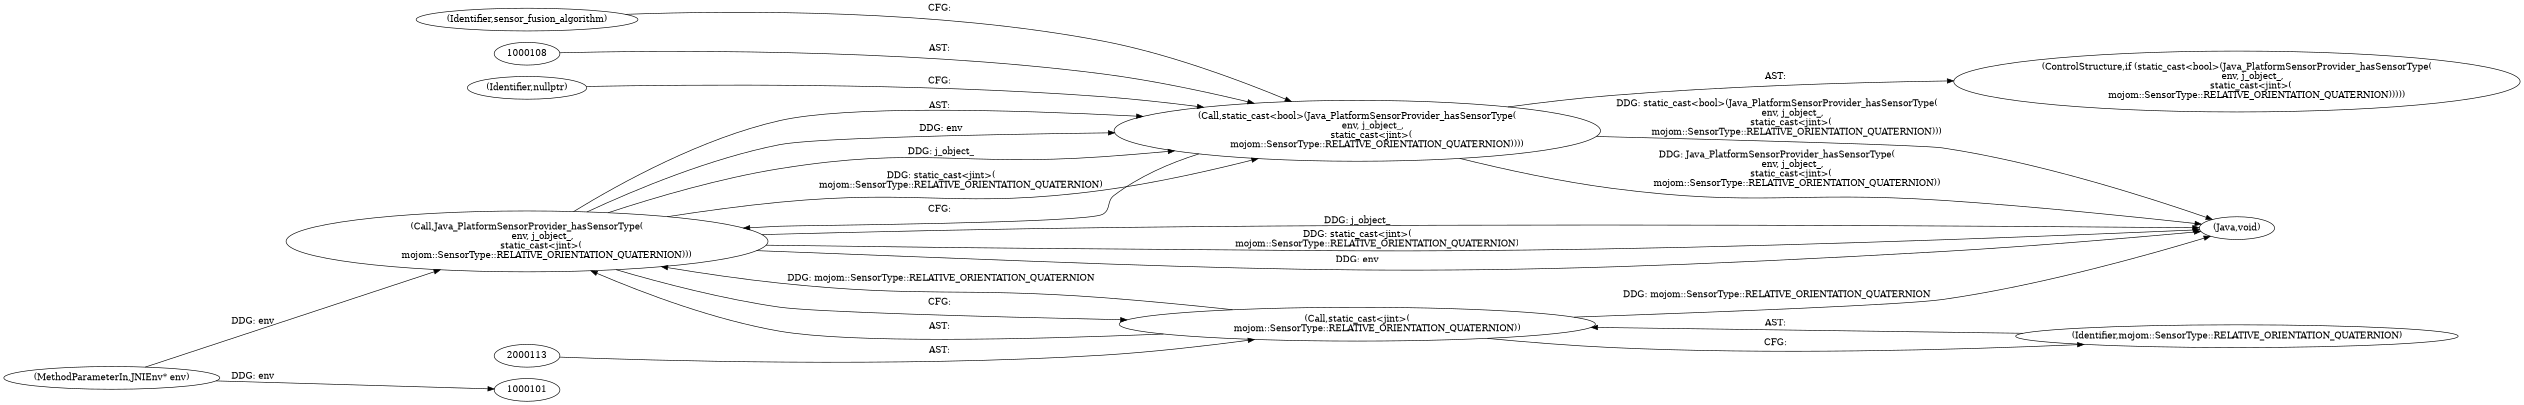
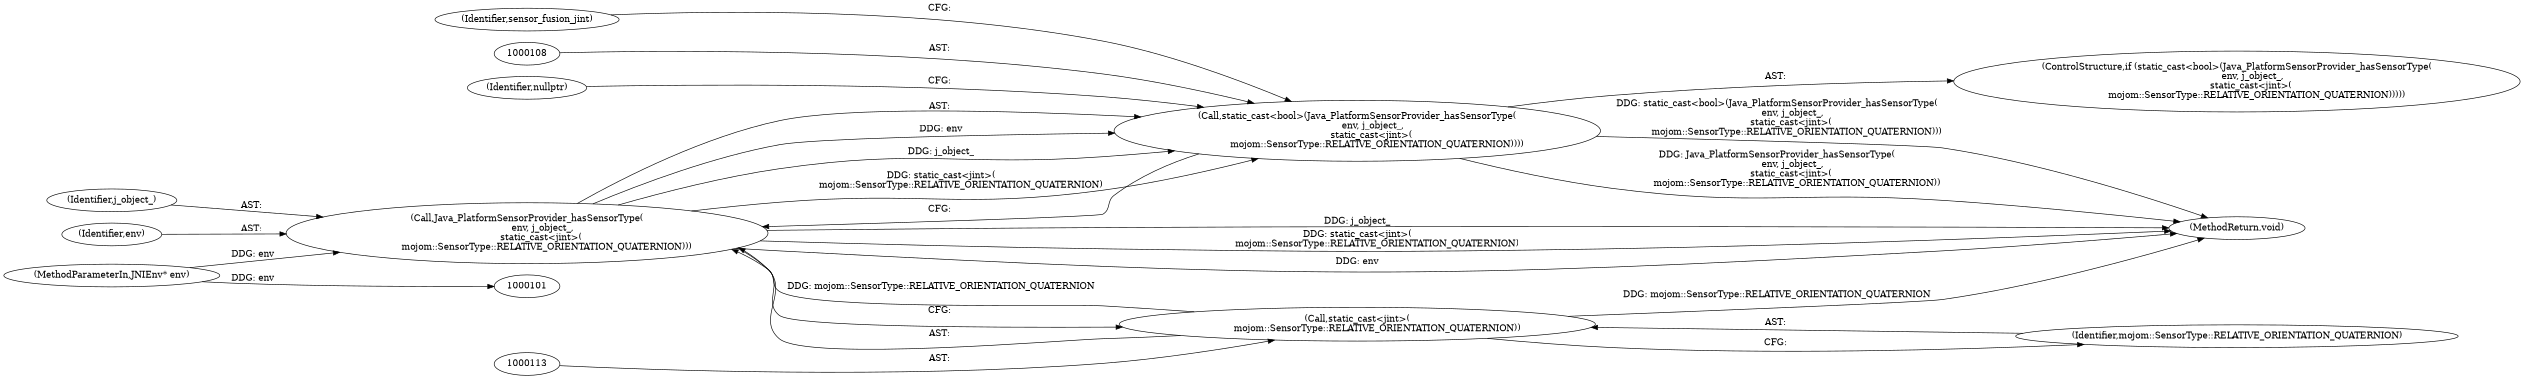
(527, 20) -> (527, 20)
none -> (112, 200)
(2237, 228) -> (2237, 228)
none -> (112, 234)
(527, 356) -> (527, 364)
